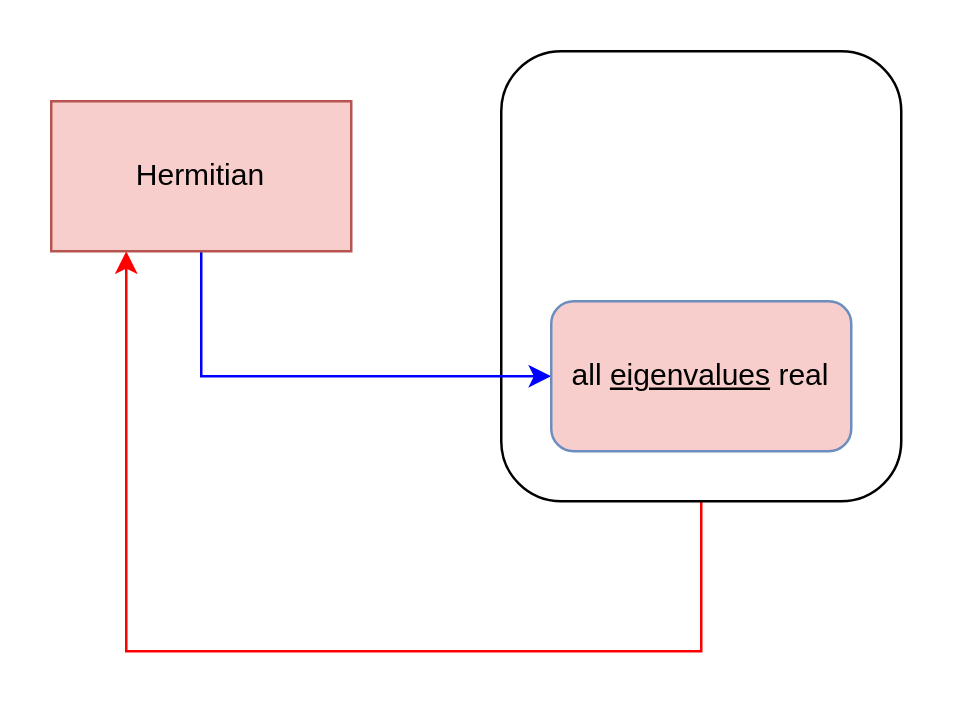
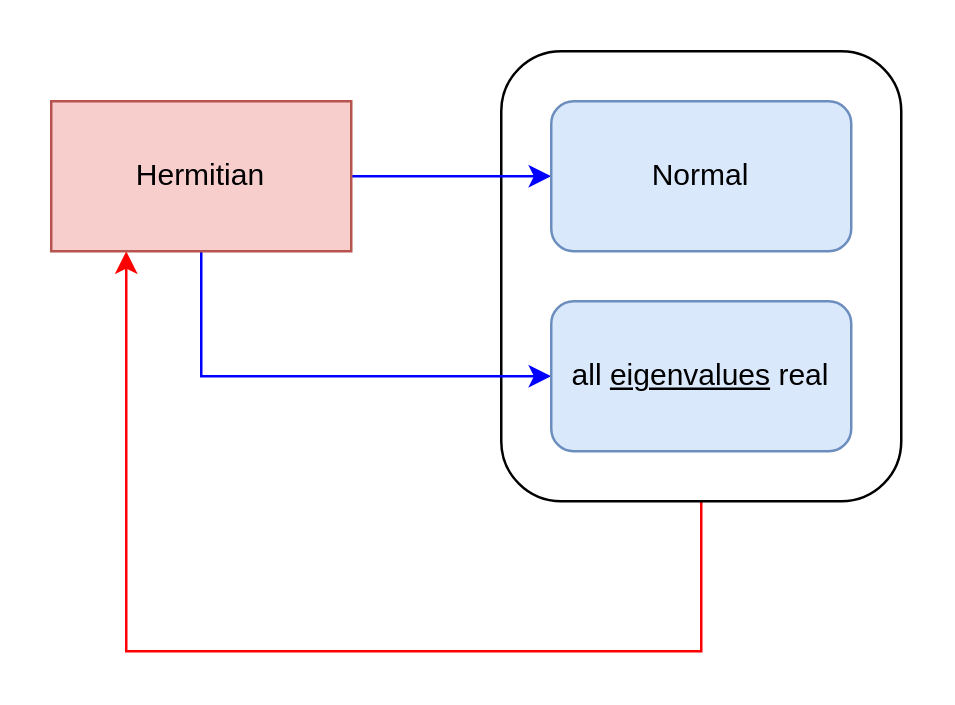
none -> (443, 176)
none -> (701, 176)
(701, 376) -> (701, 376)
